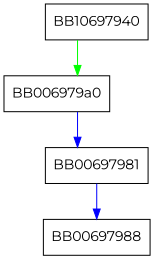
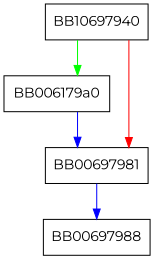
none -> (129, 89)
(57, 94) -> (57, 94)
